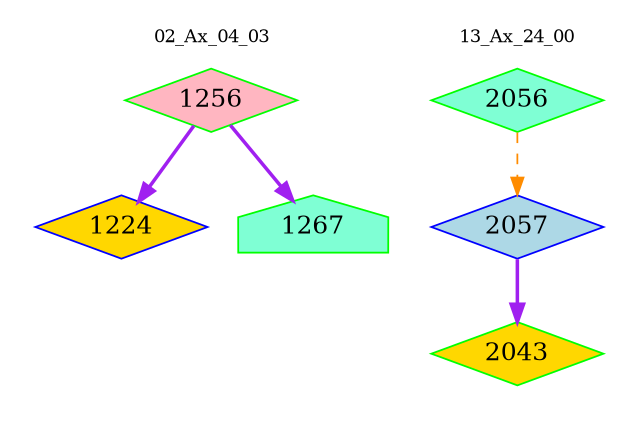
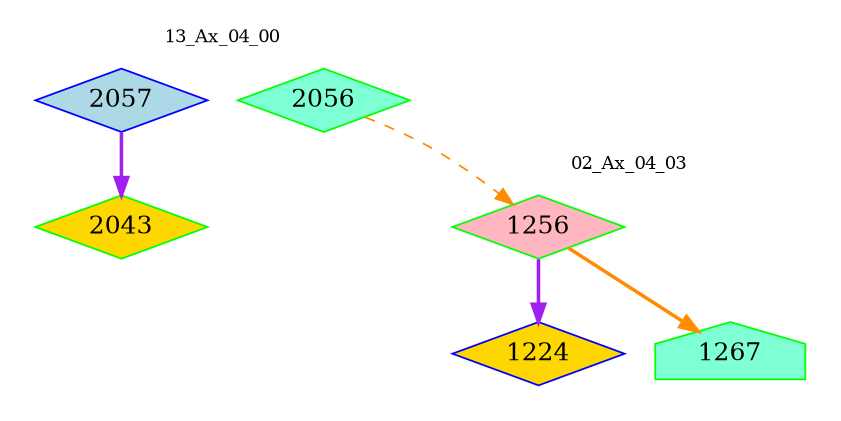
(517, 38) -> (223, 38)
(517, 155) -> (452, 160)
(256, 156) -> (626, 285)
